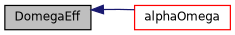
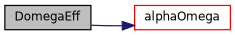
(119, 9) -> (107, 26)
